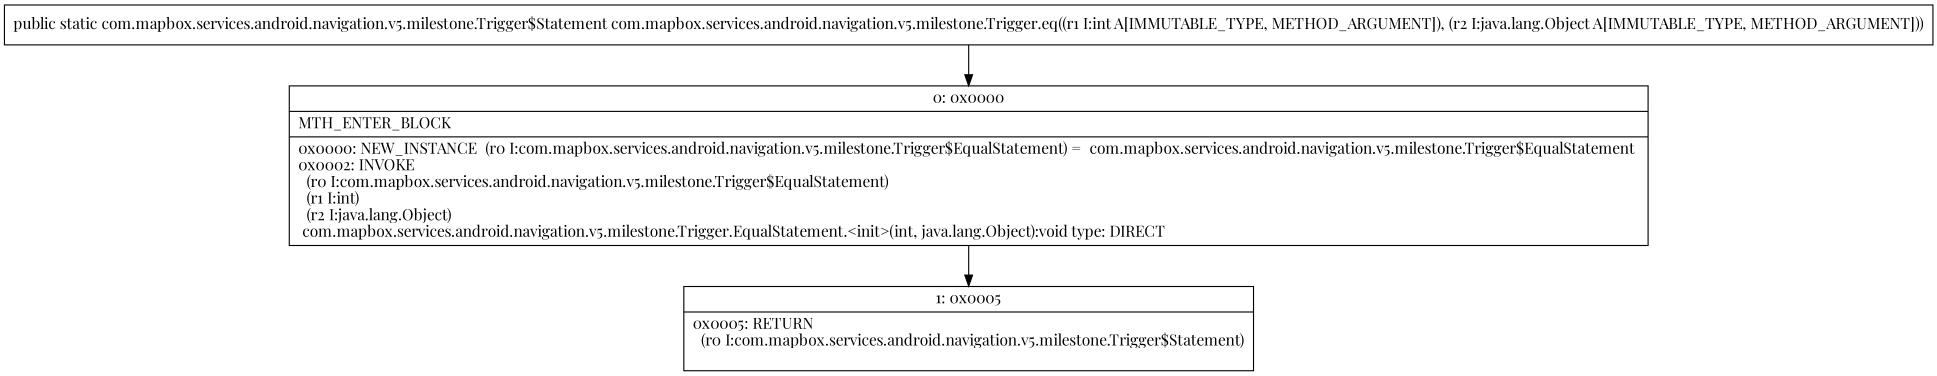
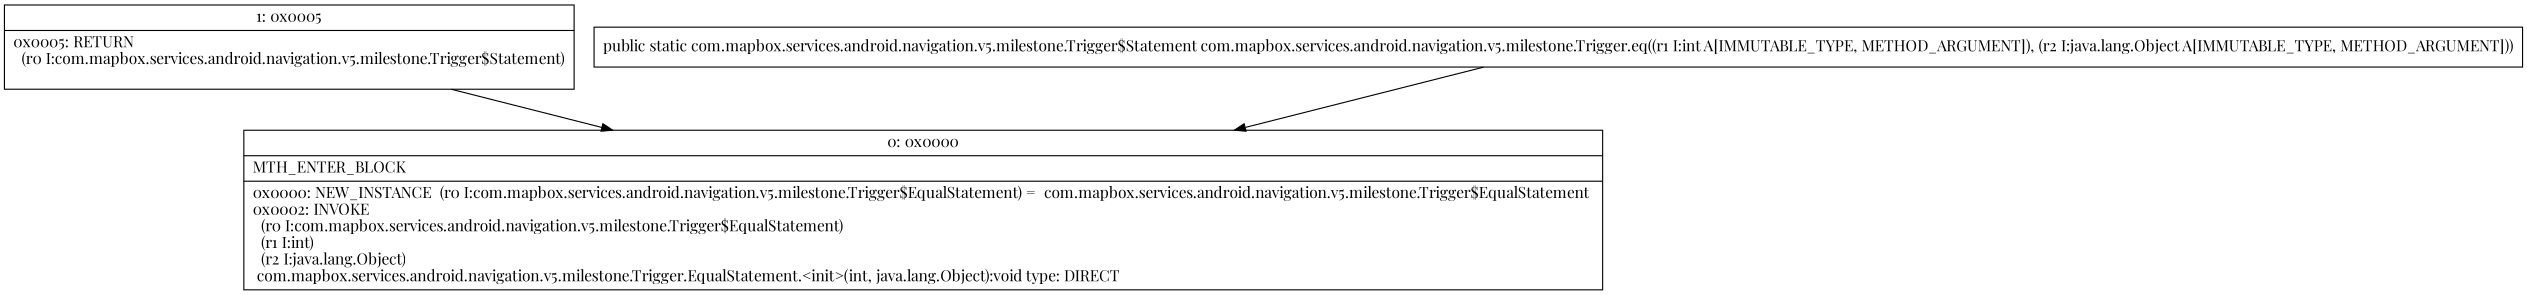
(969, 260) -> (527, 108)
